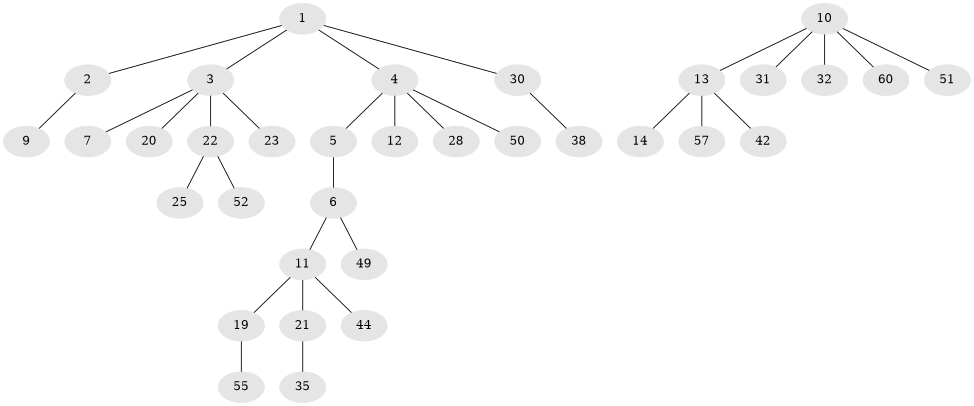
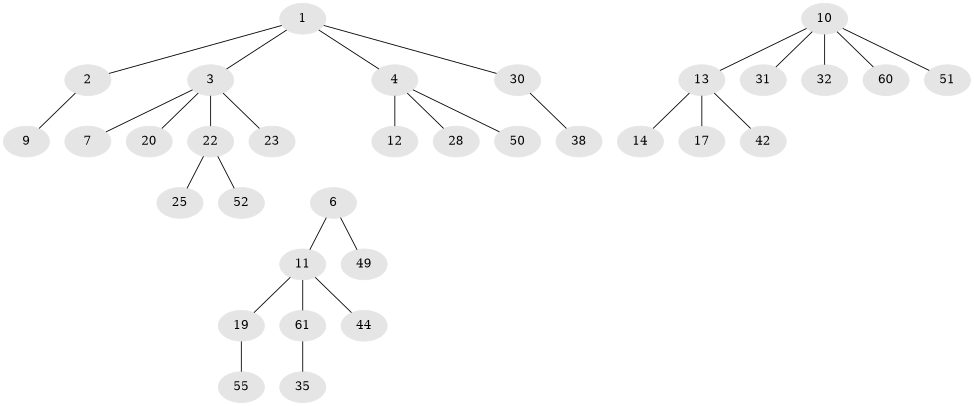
(333, 142) -> none
(702, 142) -> (702, 142)
(303, 326) -> (303, 326)
